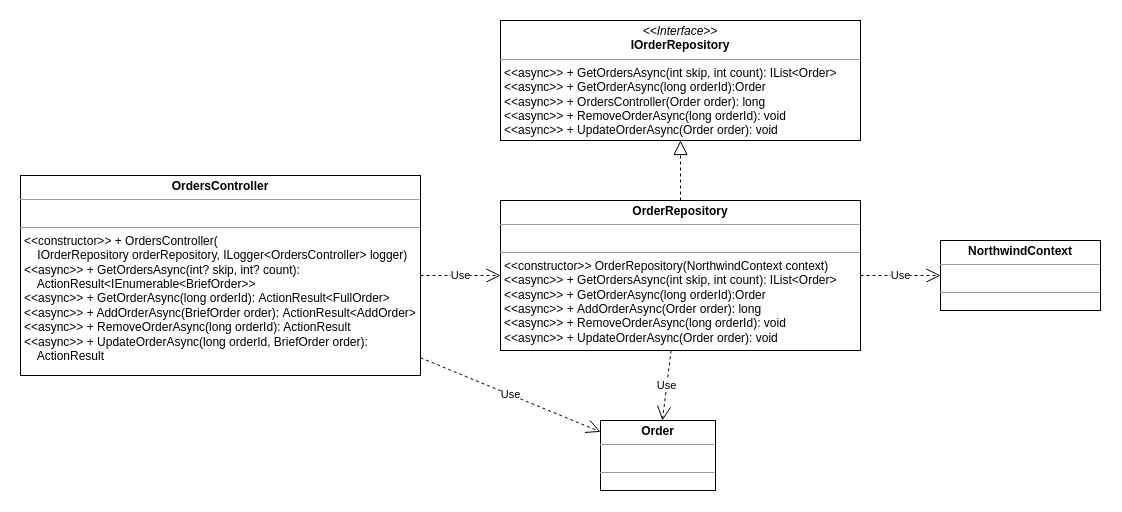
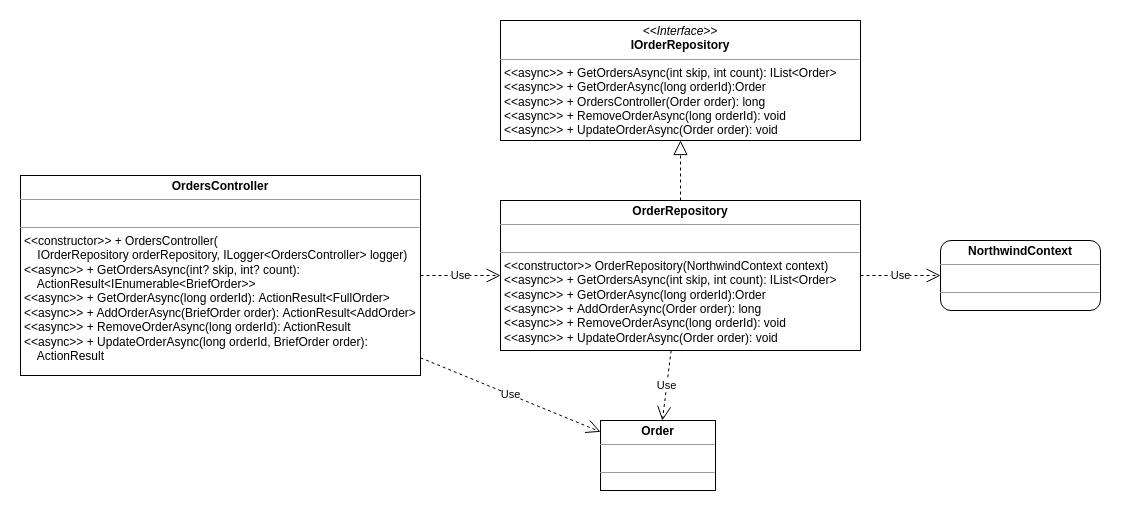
(1021, 276) -> (1021, 276)
